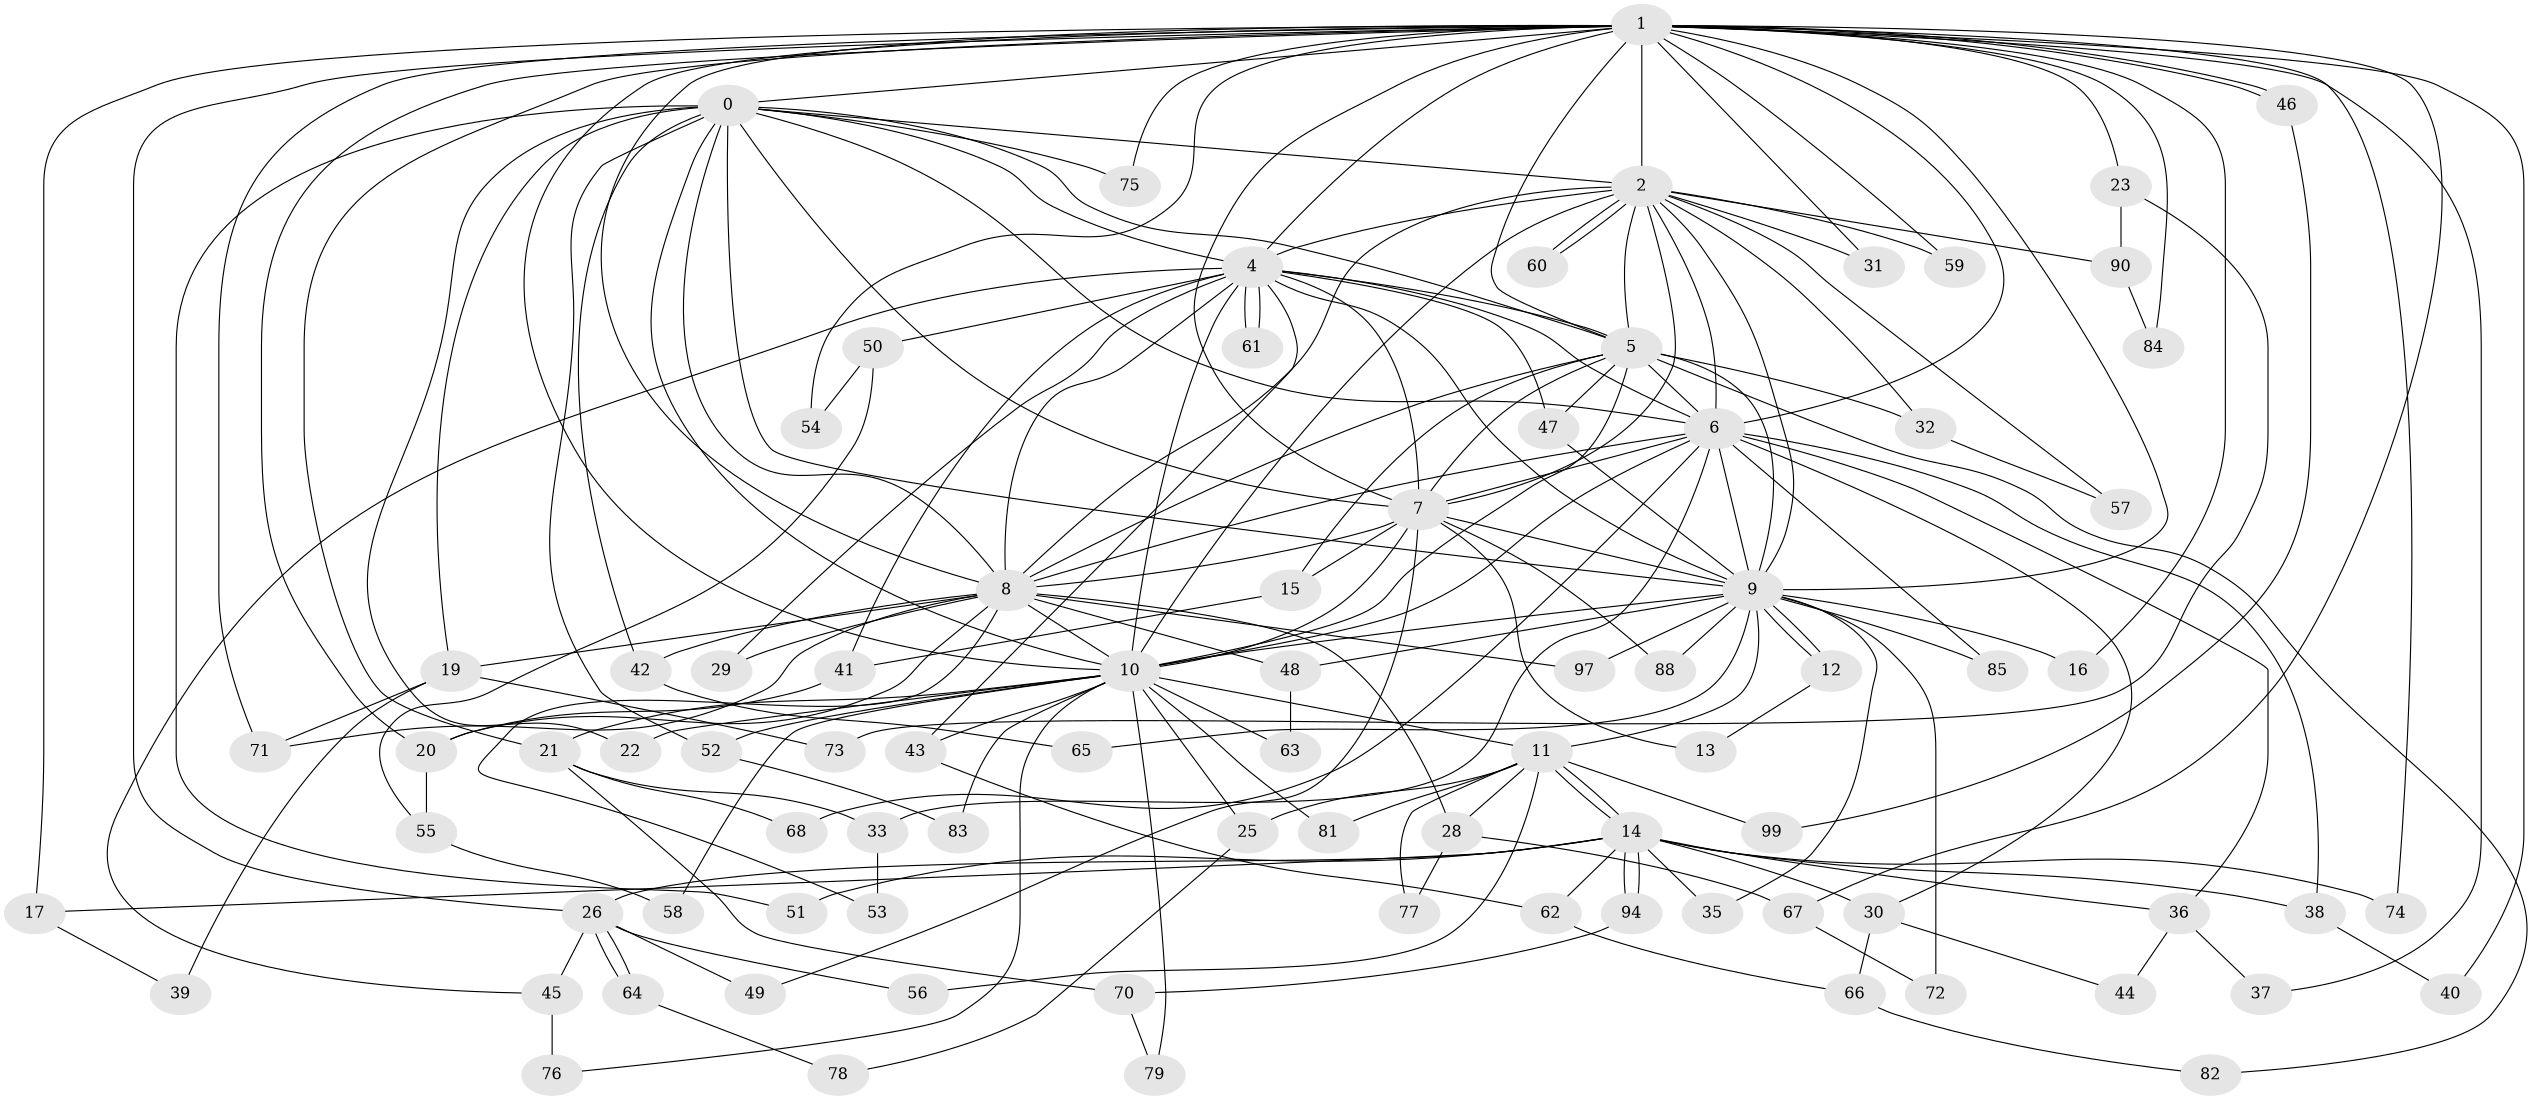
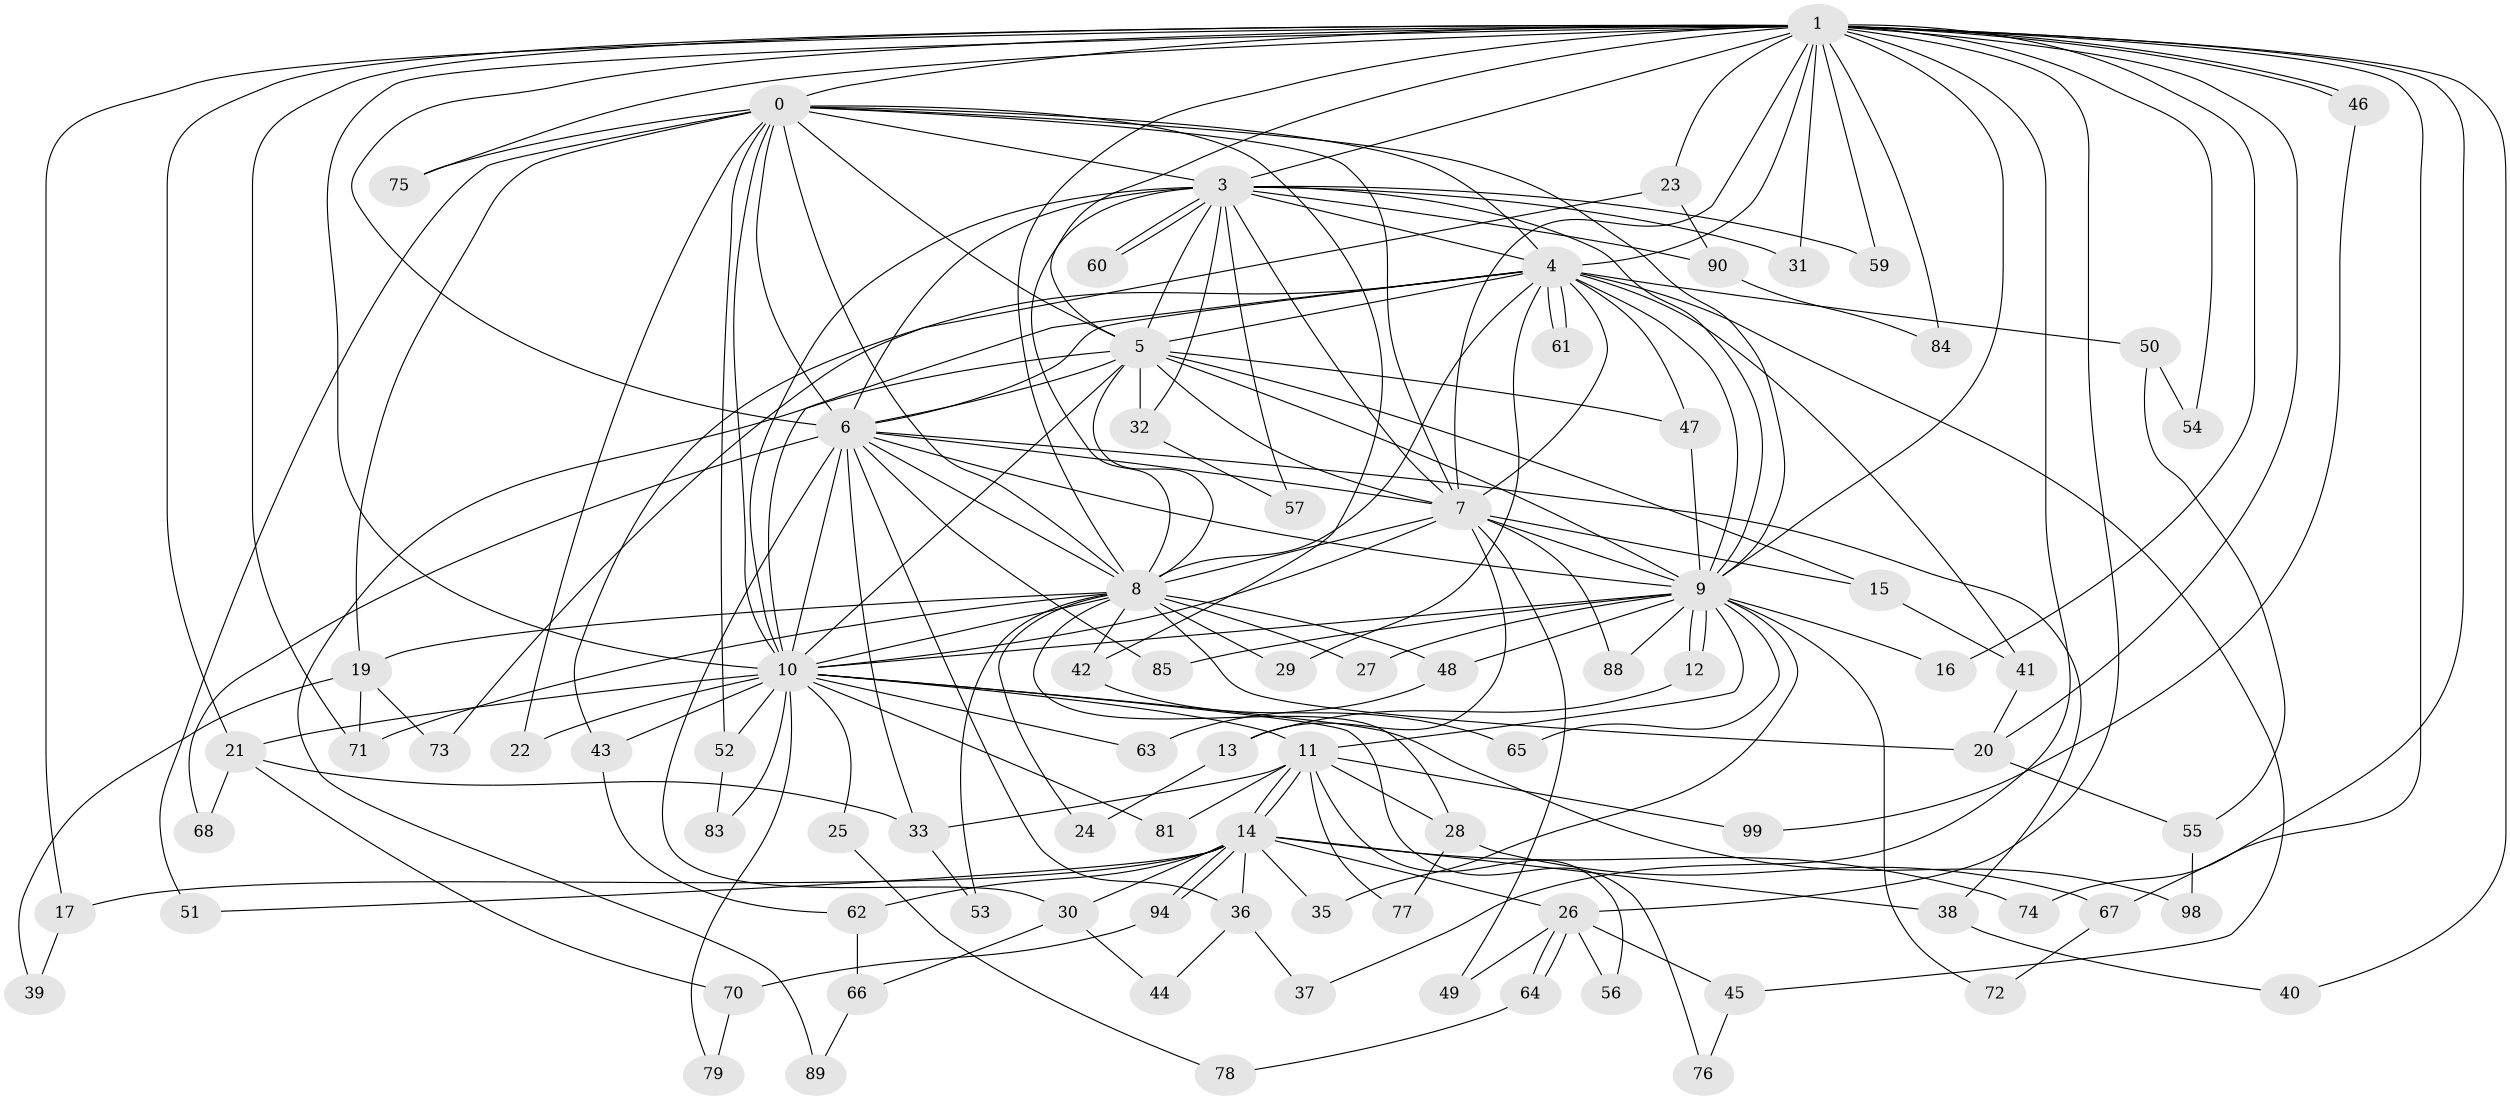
(1642, 186) -> (1223, 186)
(1585, 671) -> (1367, 671)
(1394, 791) -> (1118, 800)
none -> (1085, 833)
(673, 913) -> (2192, 913)
(2211, 1075) -> (816, 1075)
